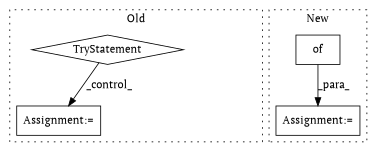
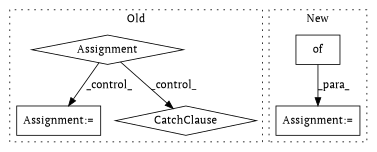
(108, 50) -> (108, 50)
none -> (186, 121)
